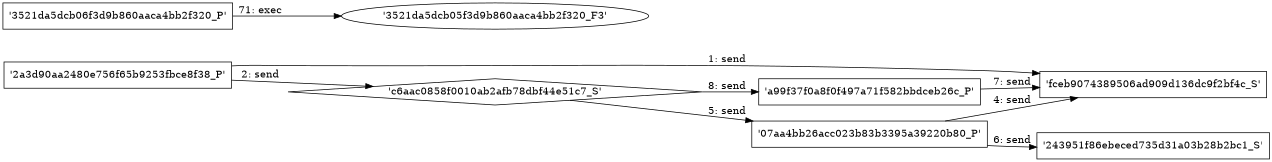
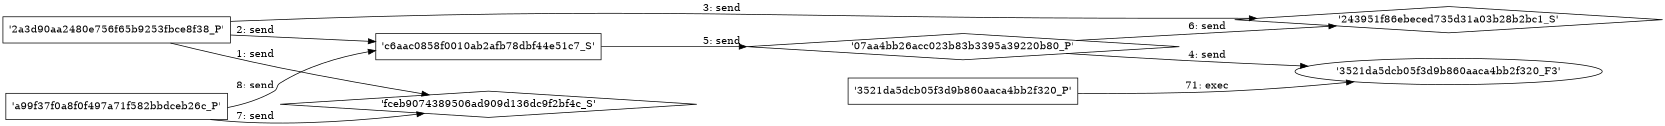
none -> (740, 14)
(118, 16) -> (963, 91)
(1153, 85) -> (488, 104)
(495, 92) -> (488, 47)
(727, 92) -> (292, 77)
(1008, 110) -> (1183, 60)
(870, 134) -> (963, 47)
(1153, 146) -> (1449, 20)
